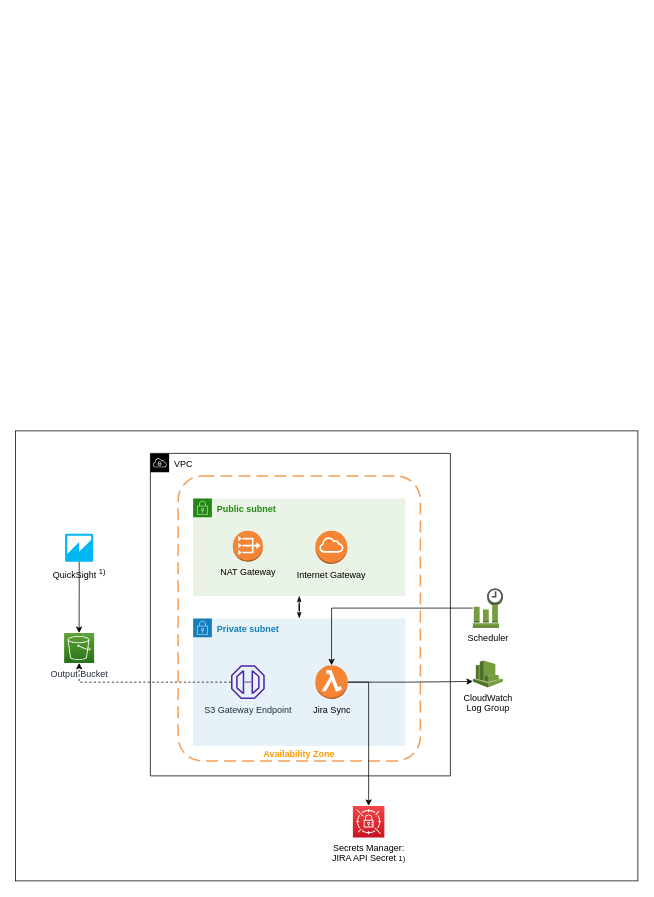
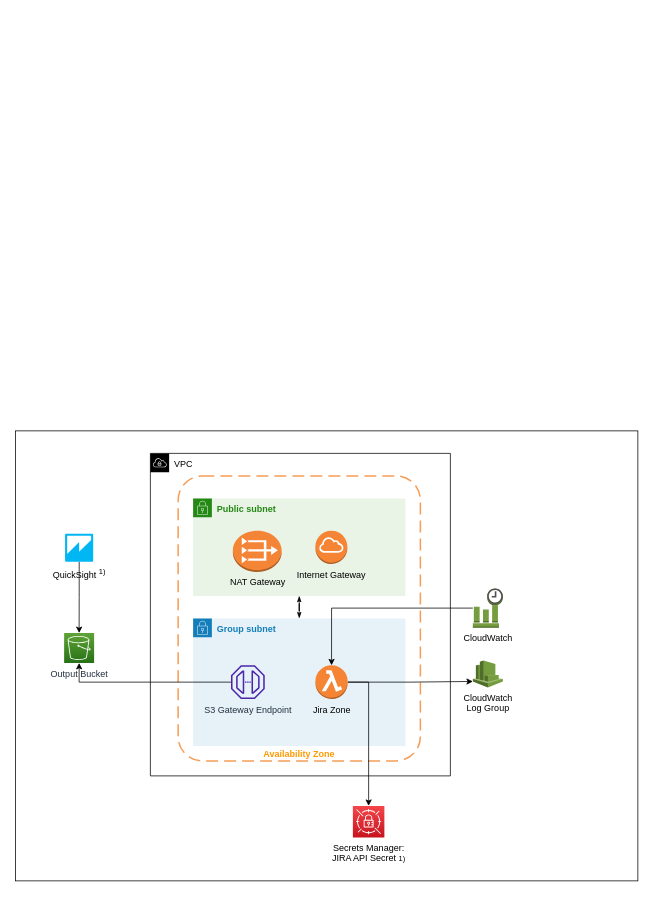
(248, 546) -> (257, 551)
(250, 629) -> (246, 629)
(488, 639) -> (488, 639)
(148, 682) -> (148, 682)
(332, 710) -> (332, 710)
